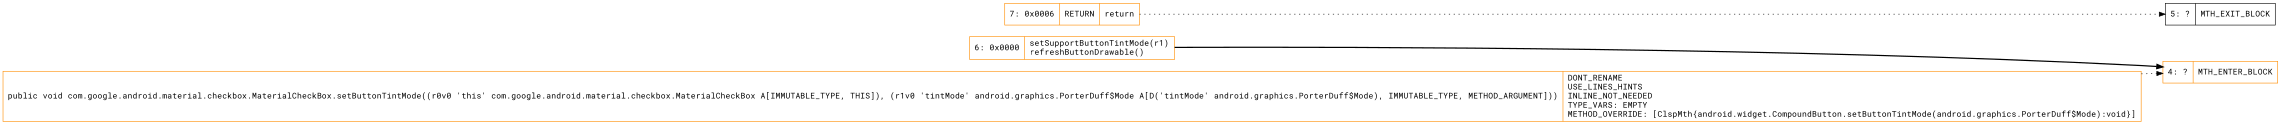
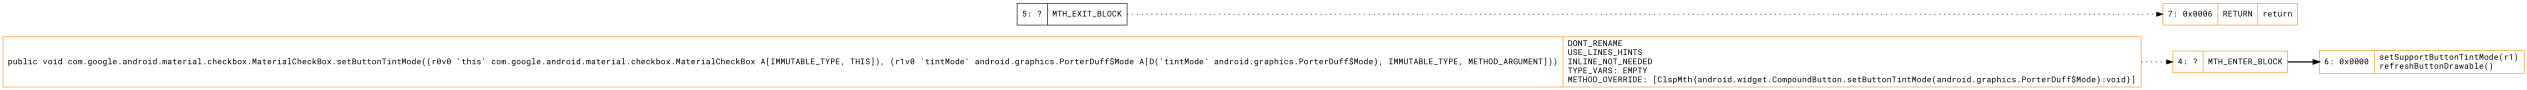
(1649, 14) -> (1642, 14)
(1666, 51) -> (2300, 62)
